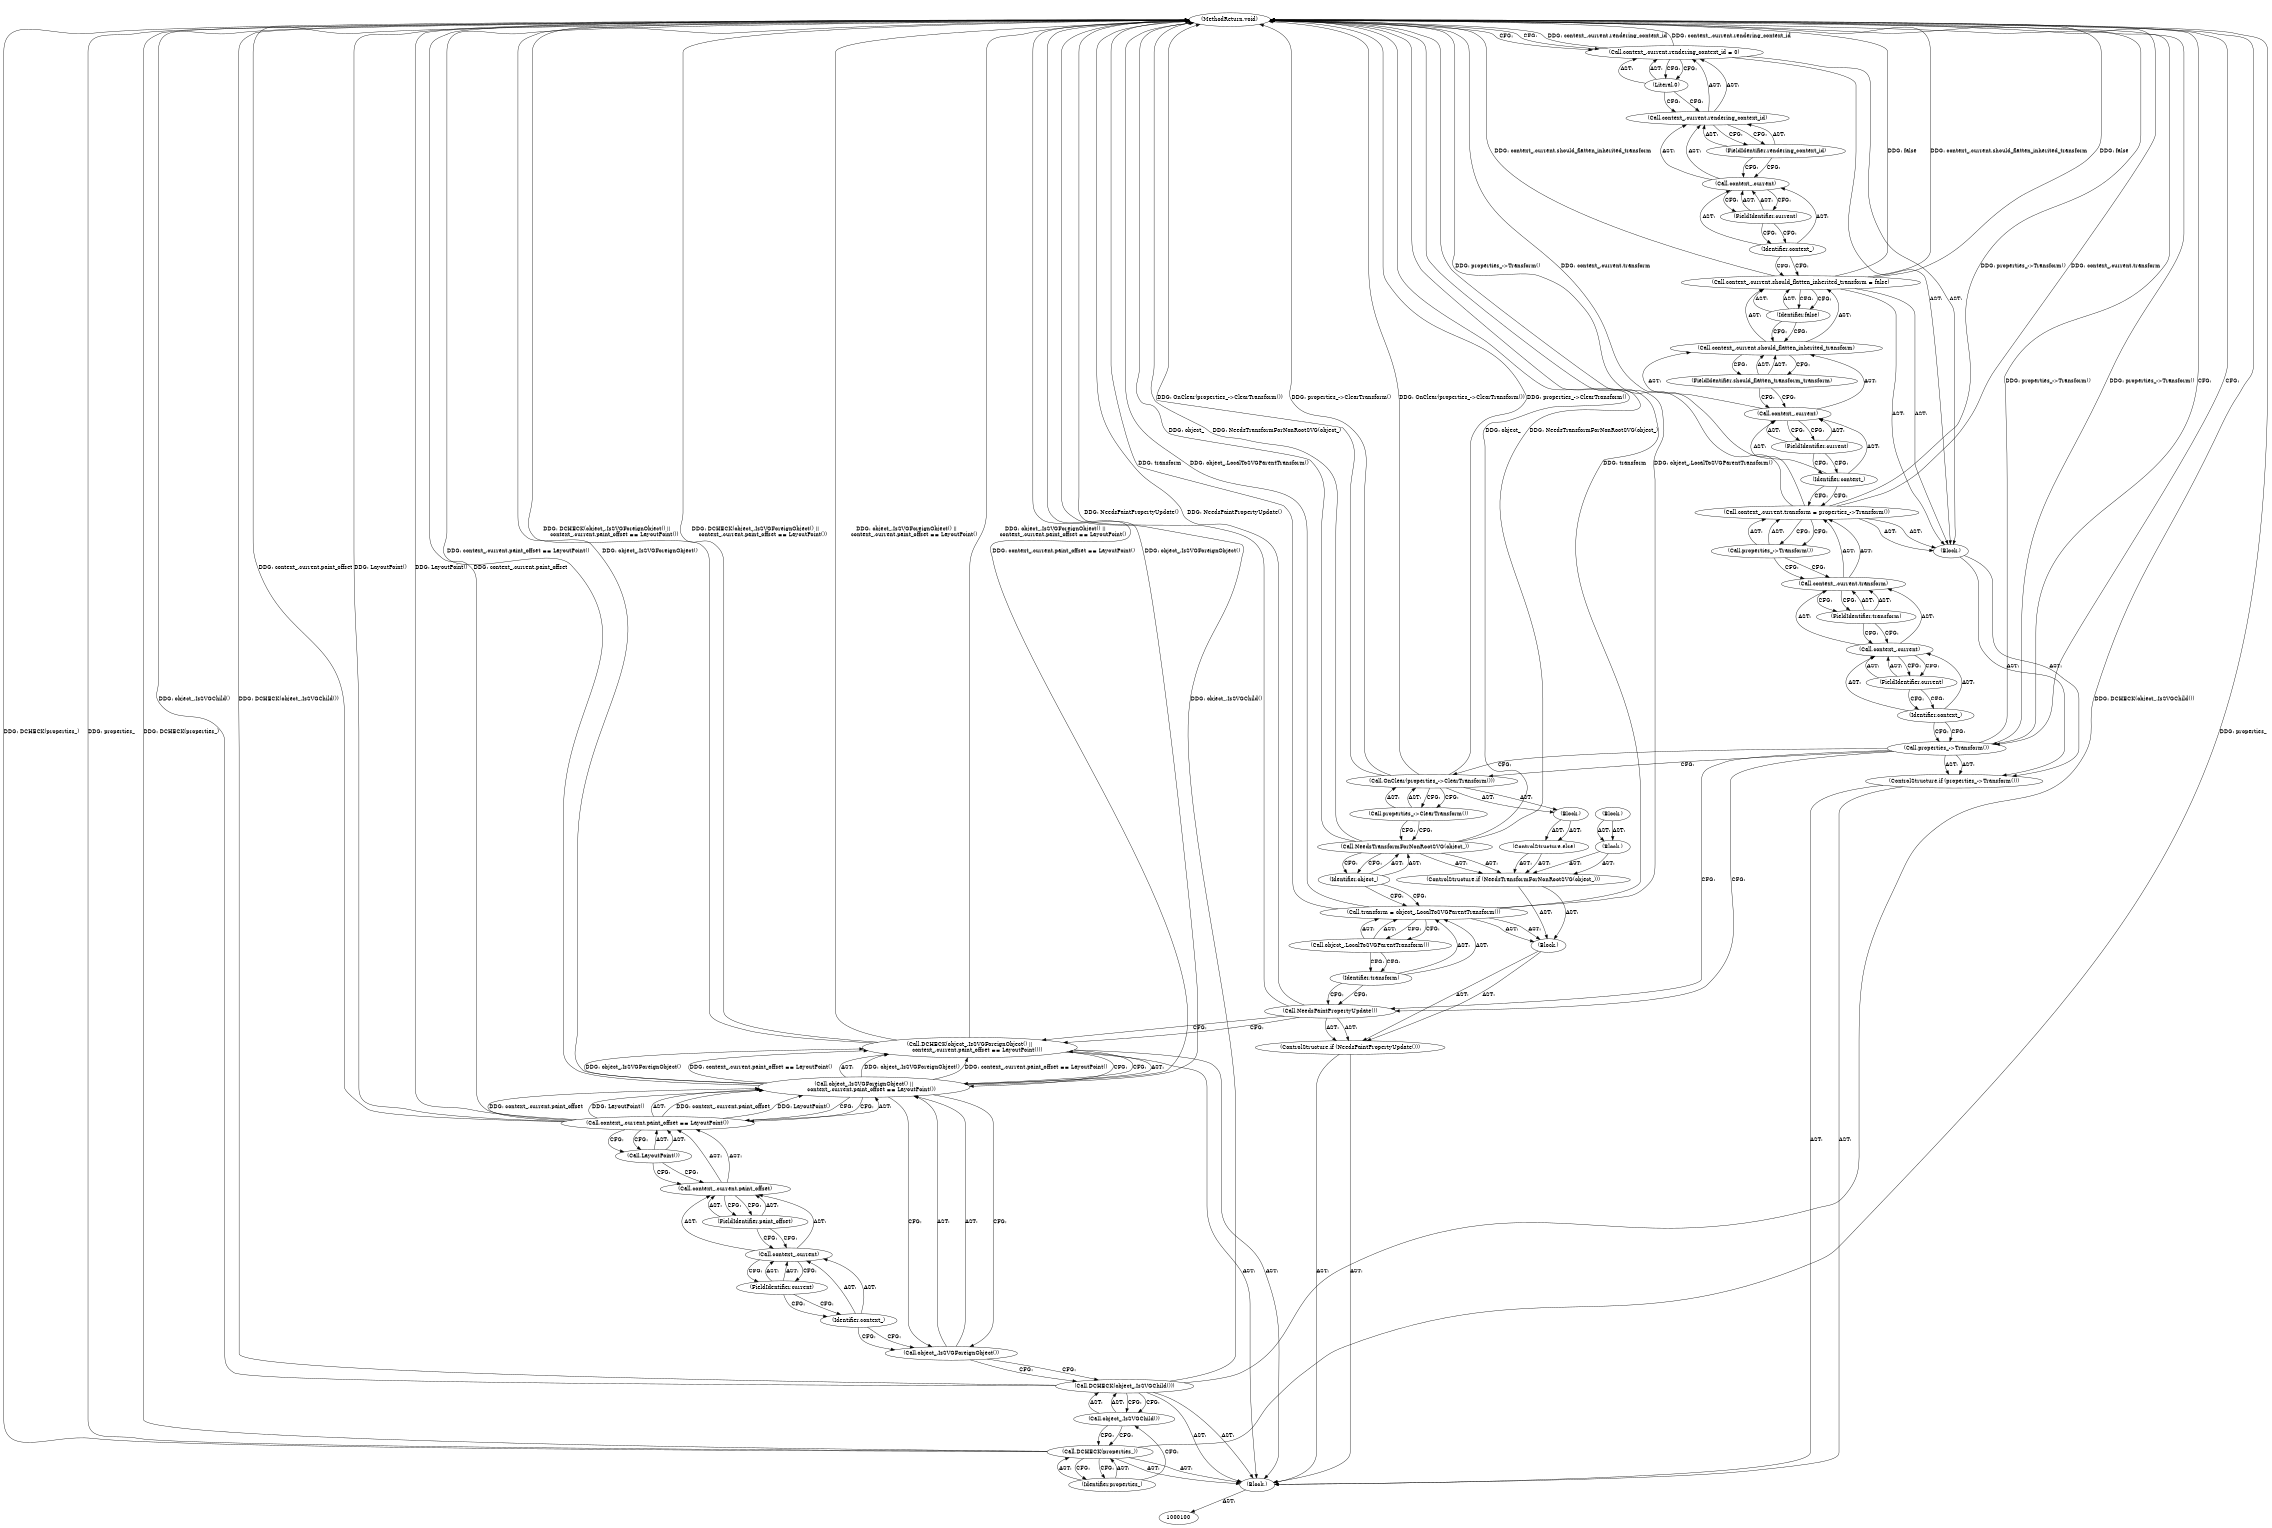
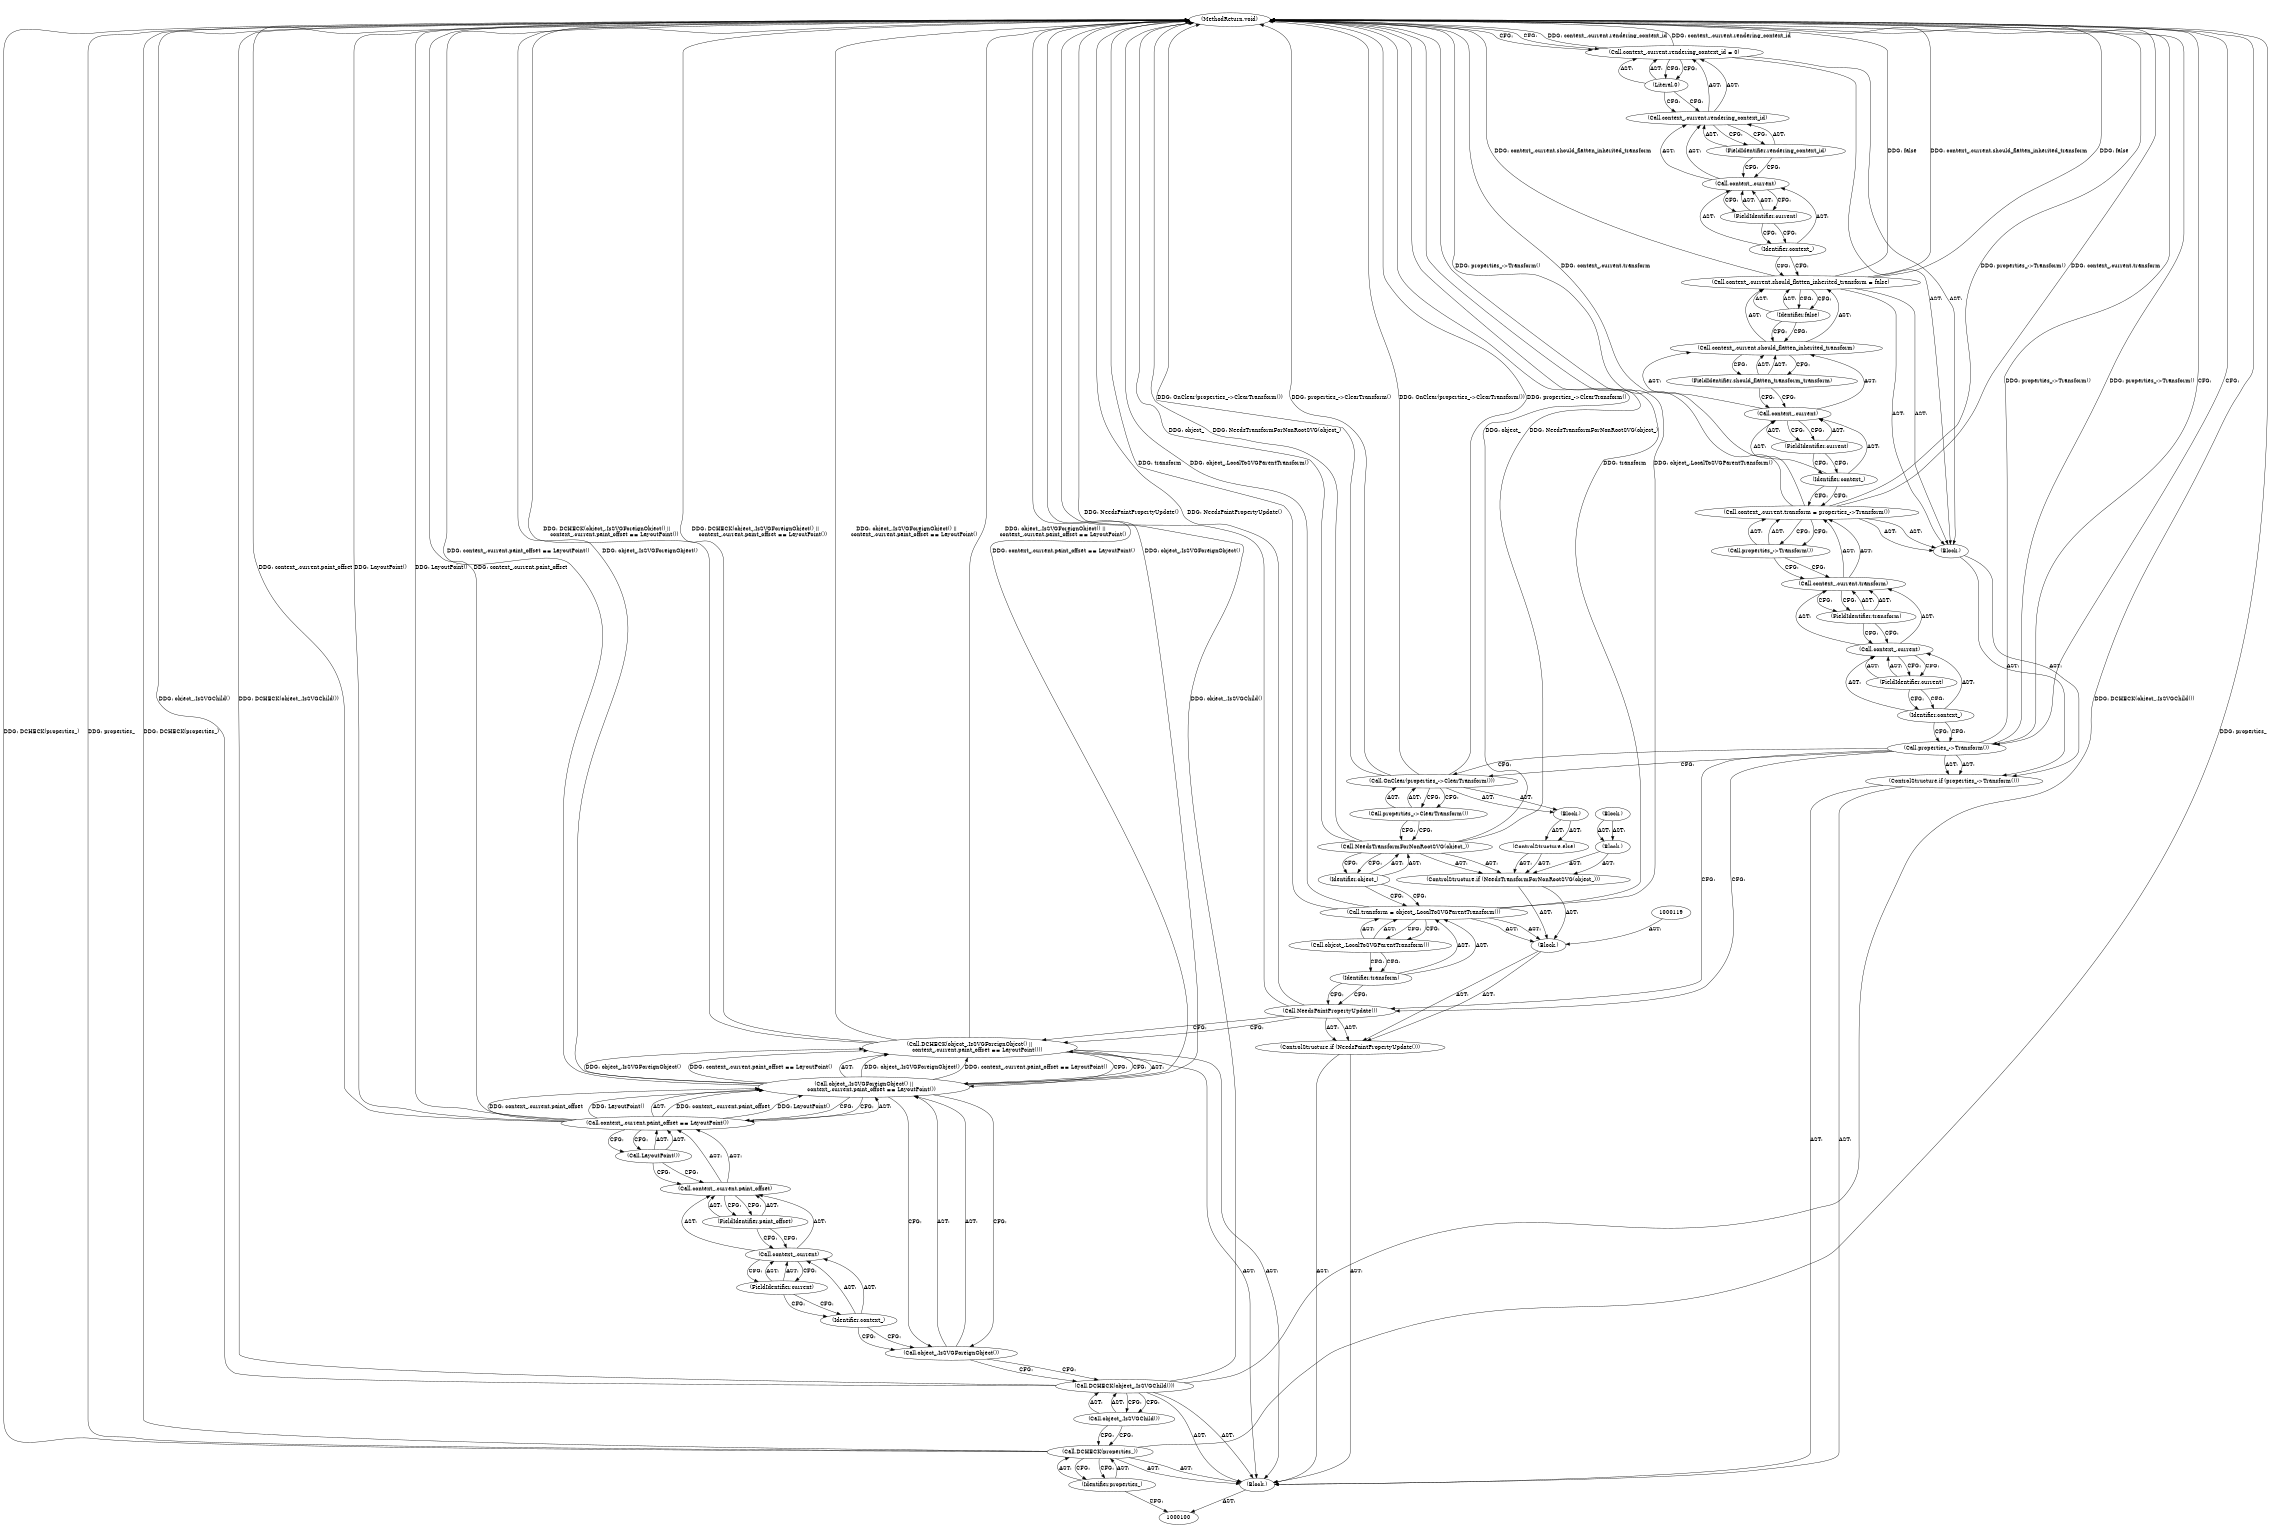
none -> (1671, 913)
(1164, 1456) -> (1145, 1501)
